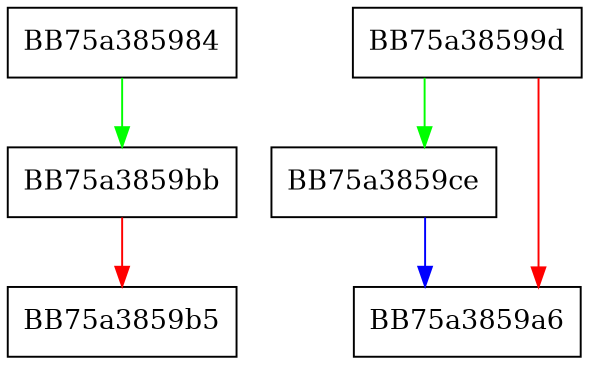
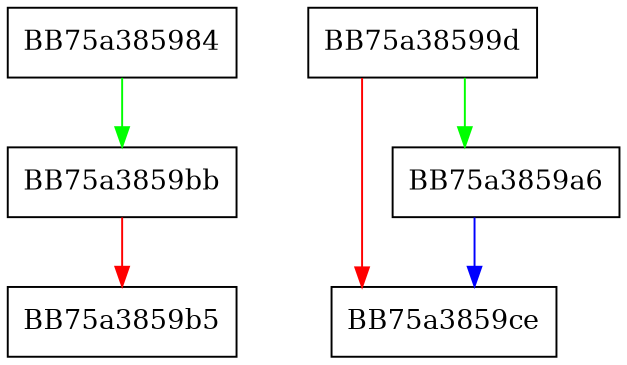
(425, 103) -> (362, 173)
(539, 173) -> (465, 103)
(425, 242) -> (475, 242)
